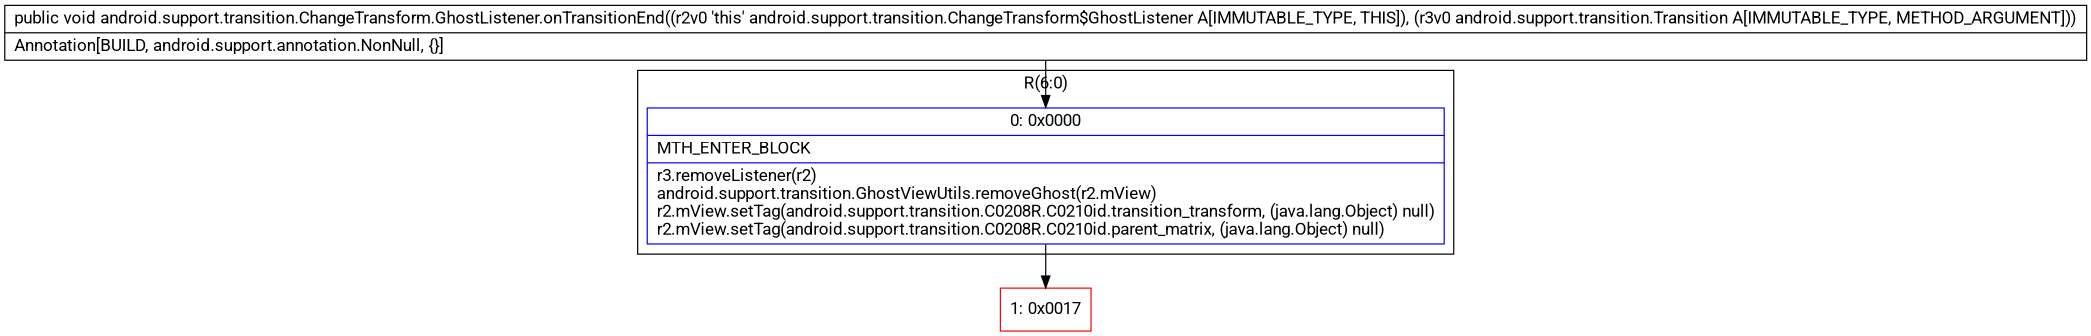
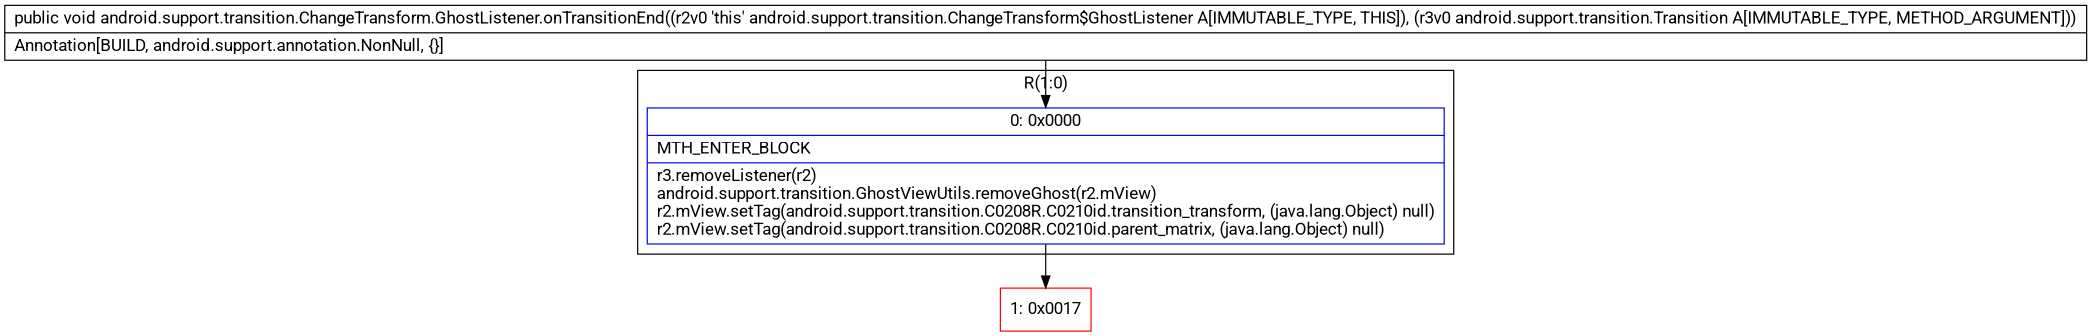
(1046, 84) -> (1046, 84)
